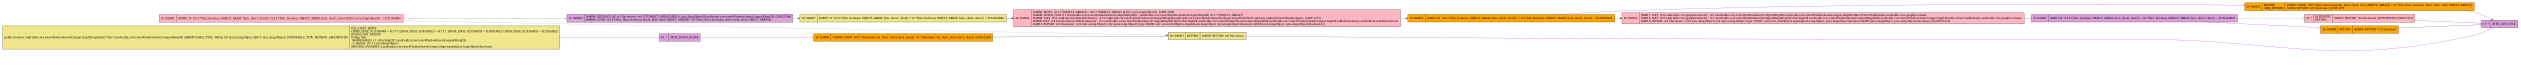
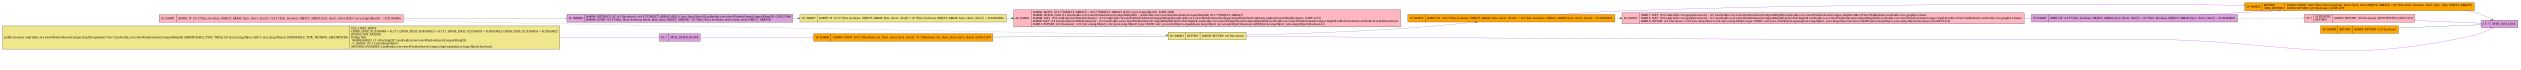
(1403, 18) -> (1361, 31)
(2262, 25) -> (2241, 13)
